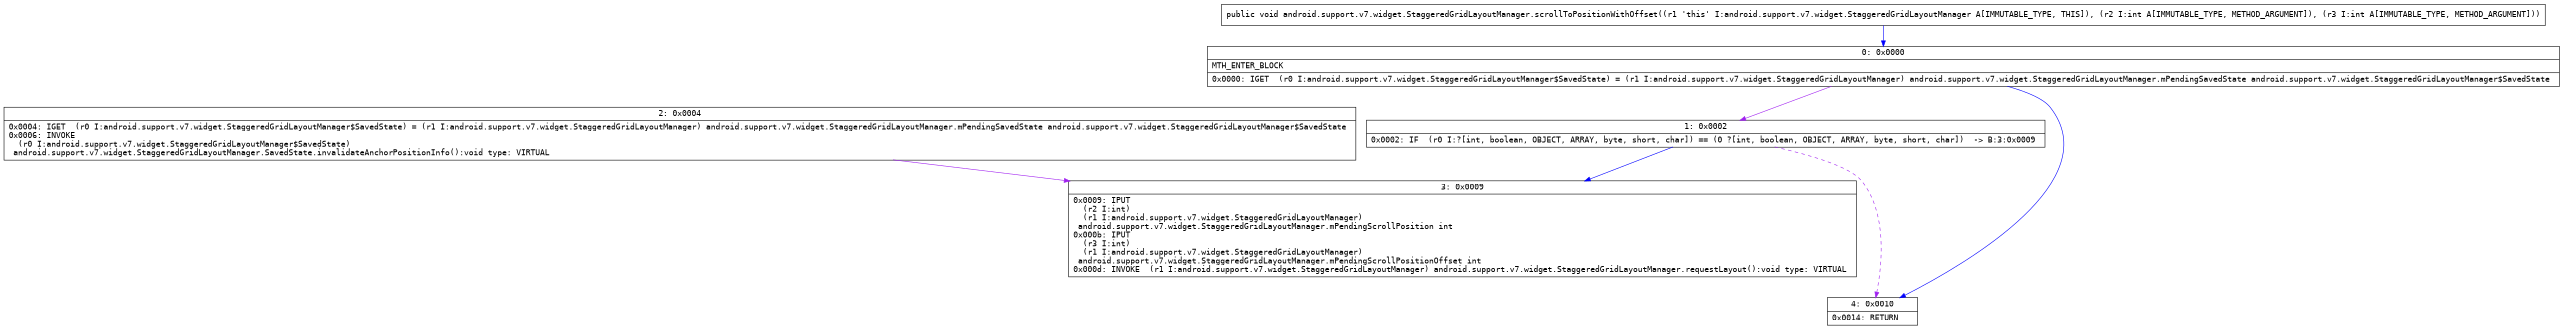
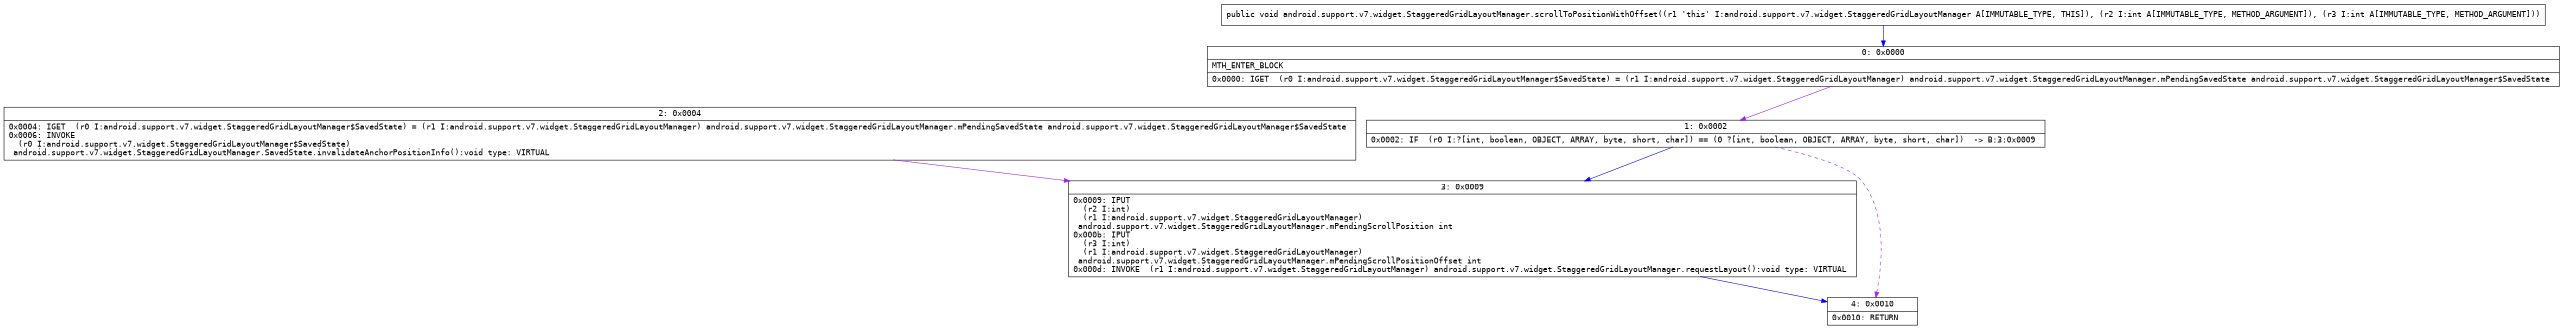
(2033, 205) -> (1761, 289)
(1872, 318) -> (1872, 318)
